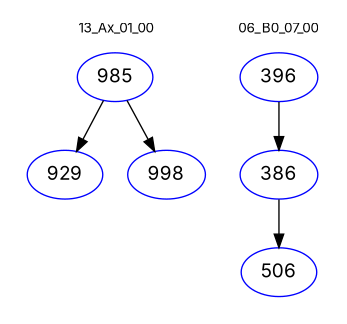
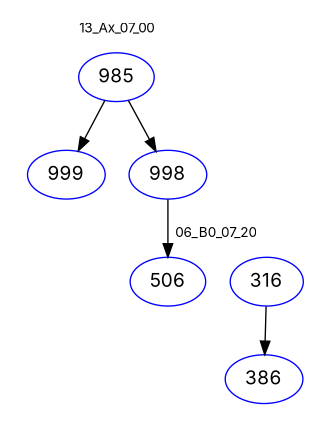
(116, 29) -> (117, 29)
(279, 29) -> (217, 234)
(279, 77) -> (267, 282)
(65, 175) -> (66, 175)
(279, 217) -> (168, 229)
